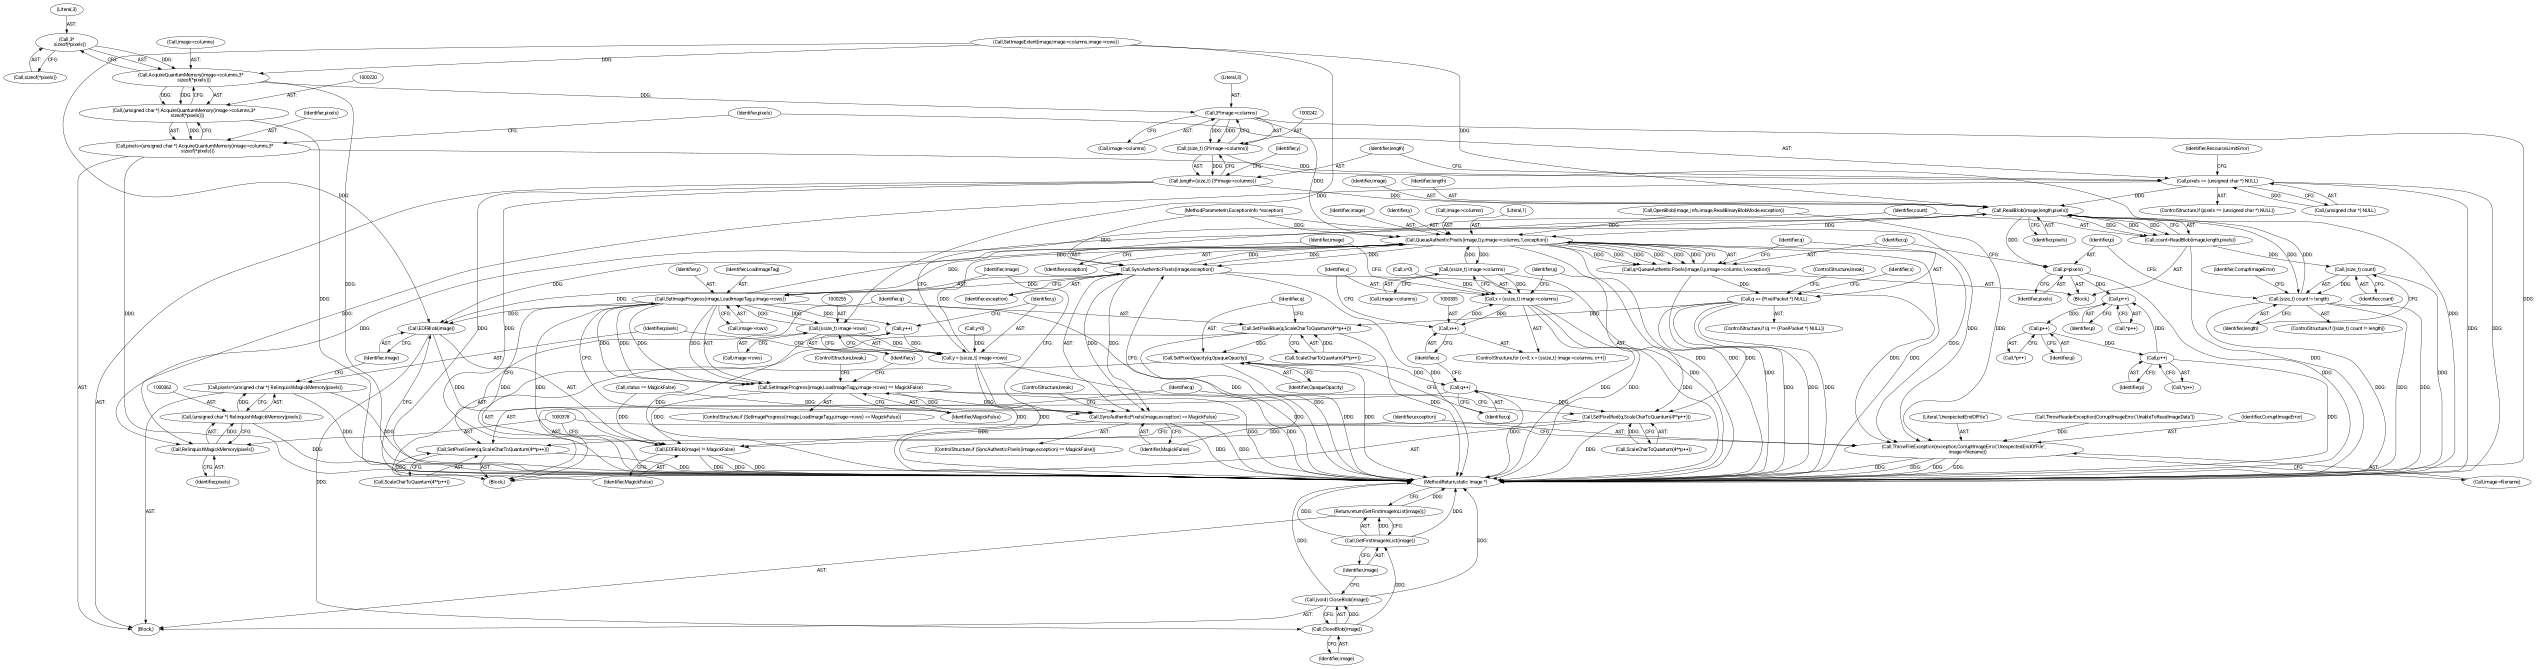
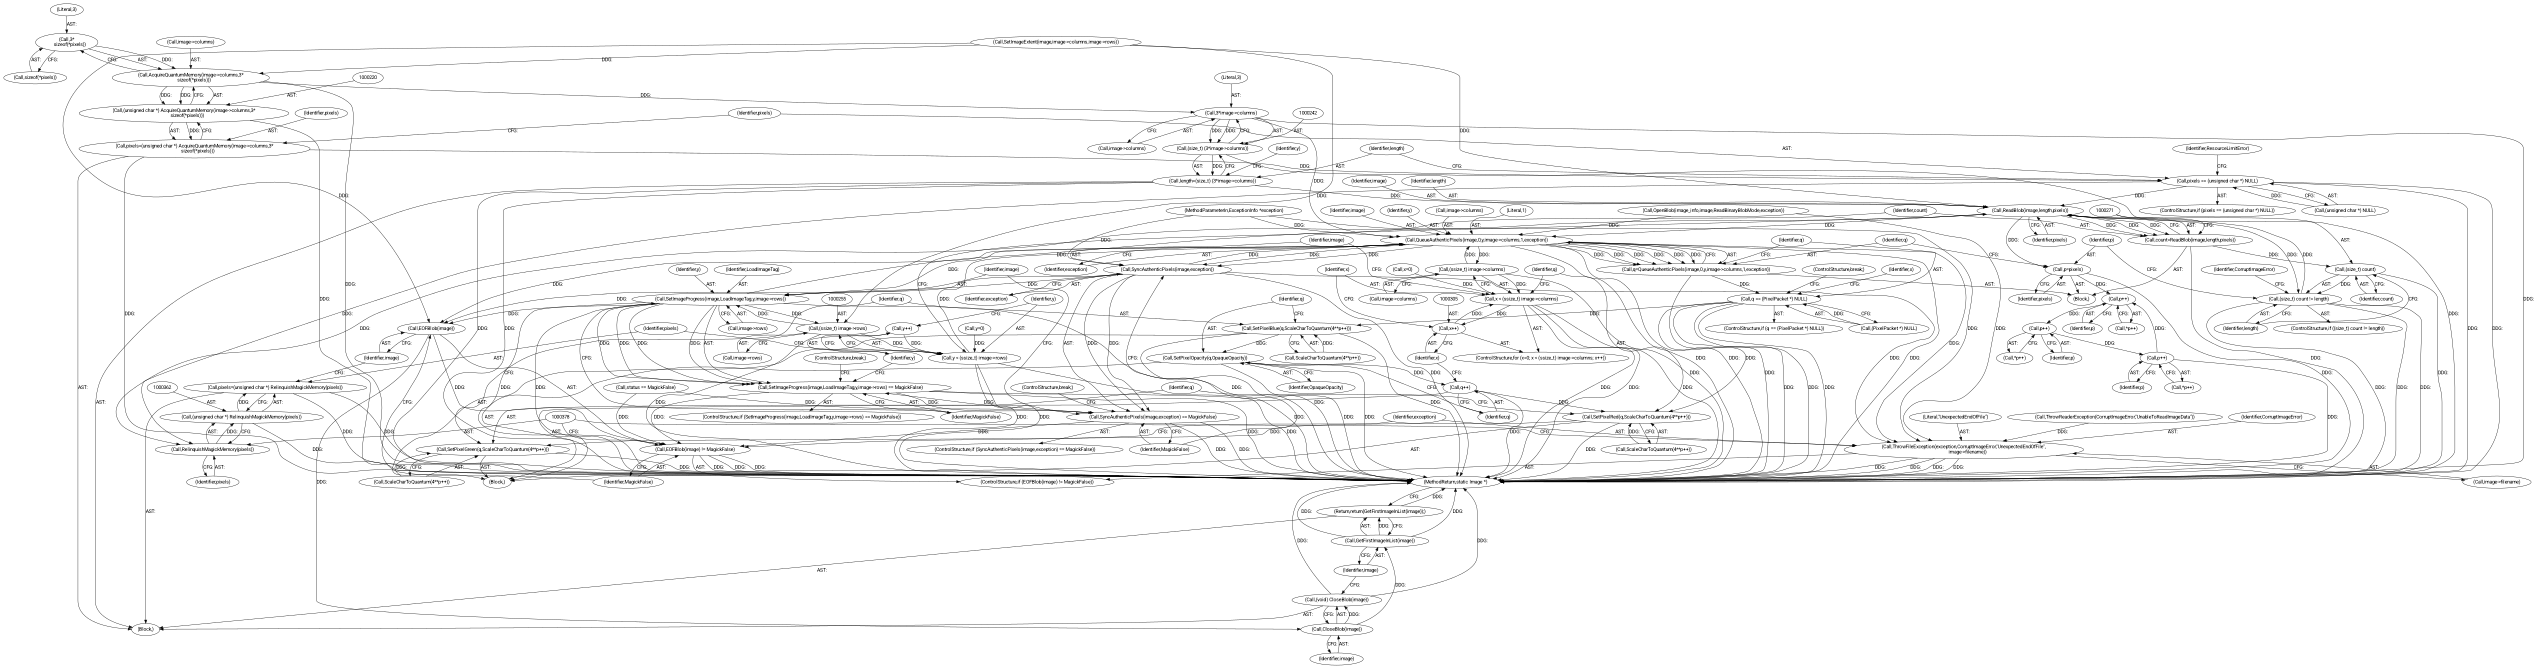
none -> (2105, 211)
(825, 317) -> none
none -> (1889, 329)
none -> (1037, 482)
